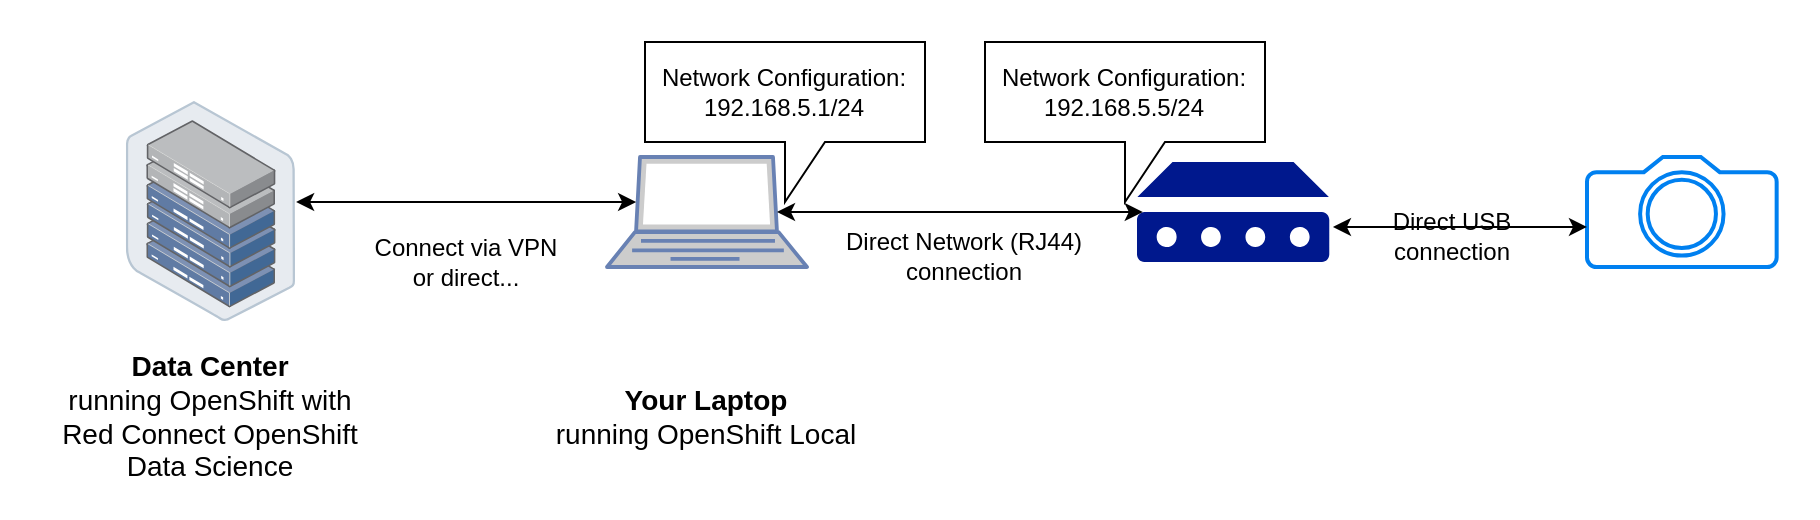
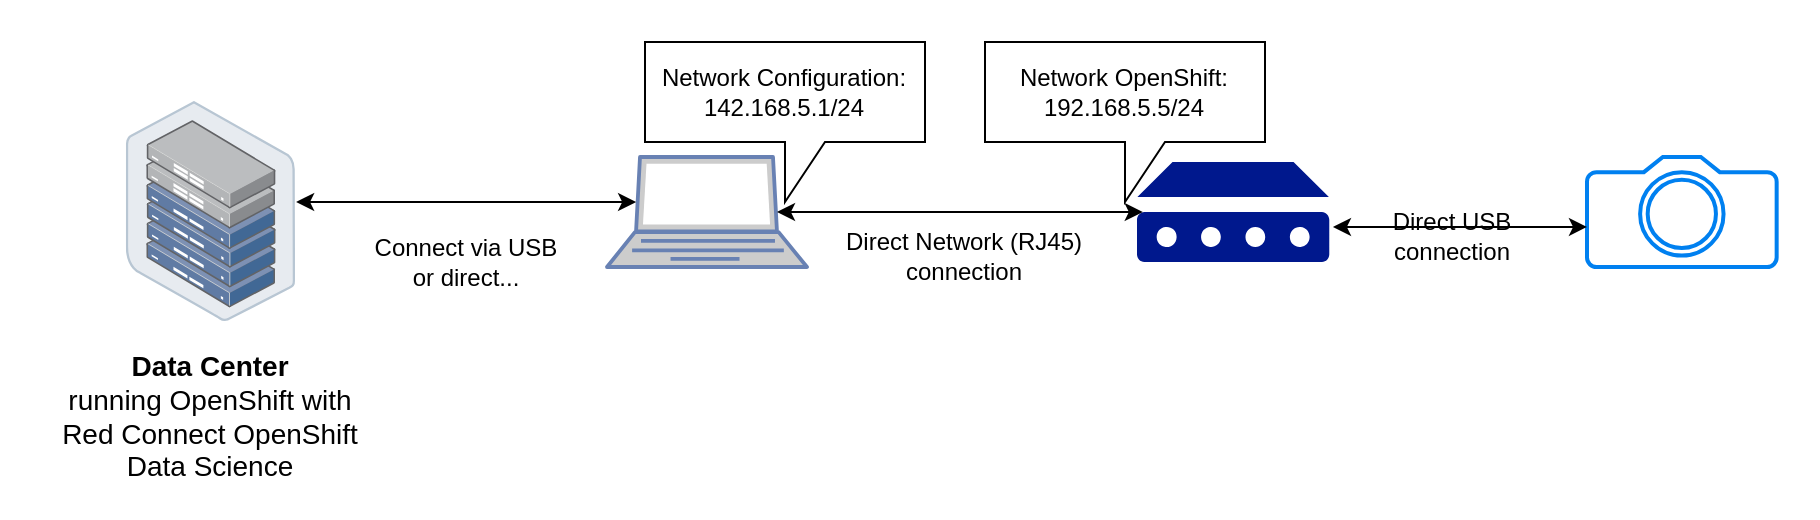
(785, 93) -> (785, 93)
(1125, 93) -> (1125, 93)
(965, 257) -> (965, 257)
(467, 263) -> (467, 263)
(707, 417) -> none
